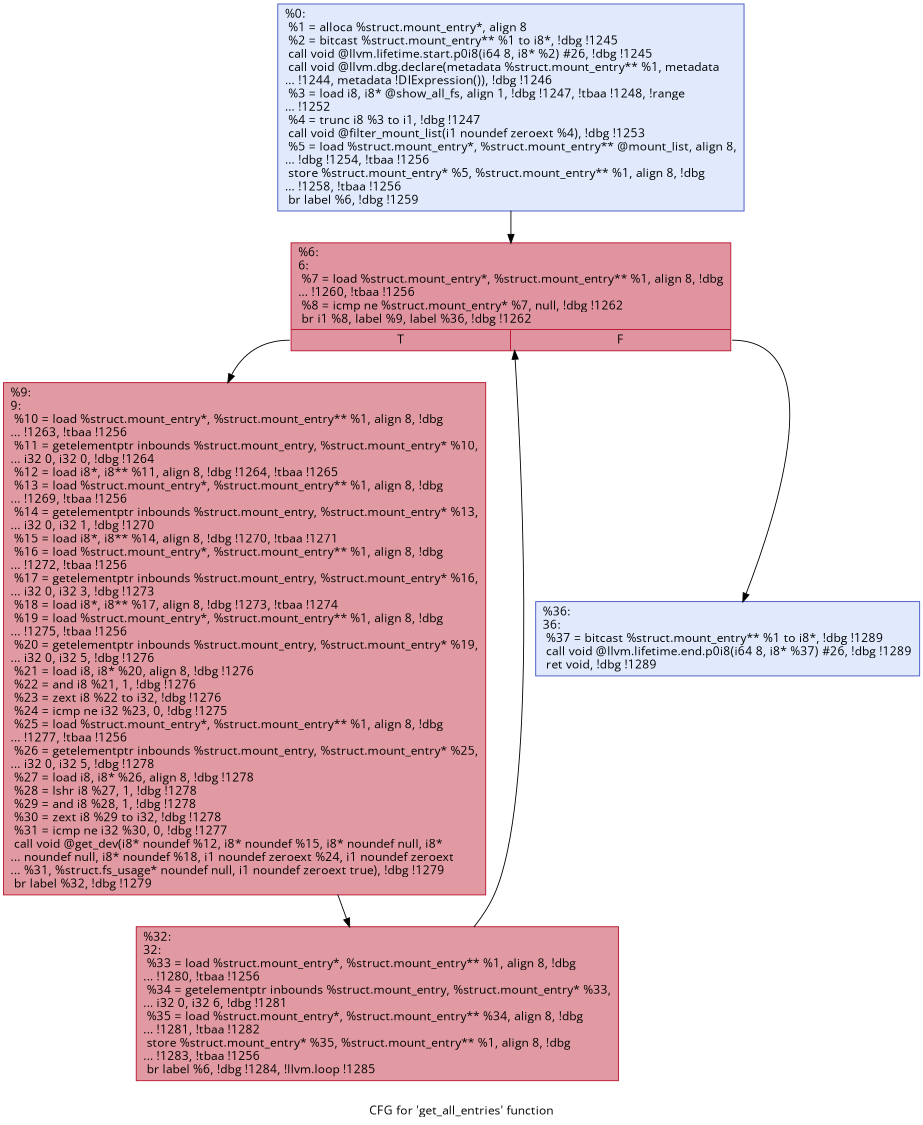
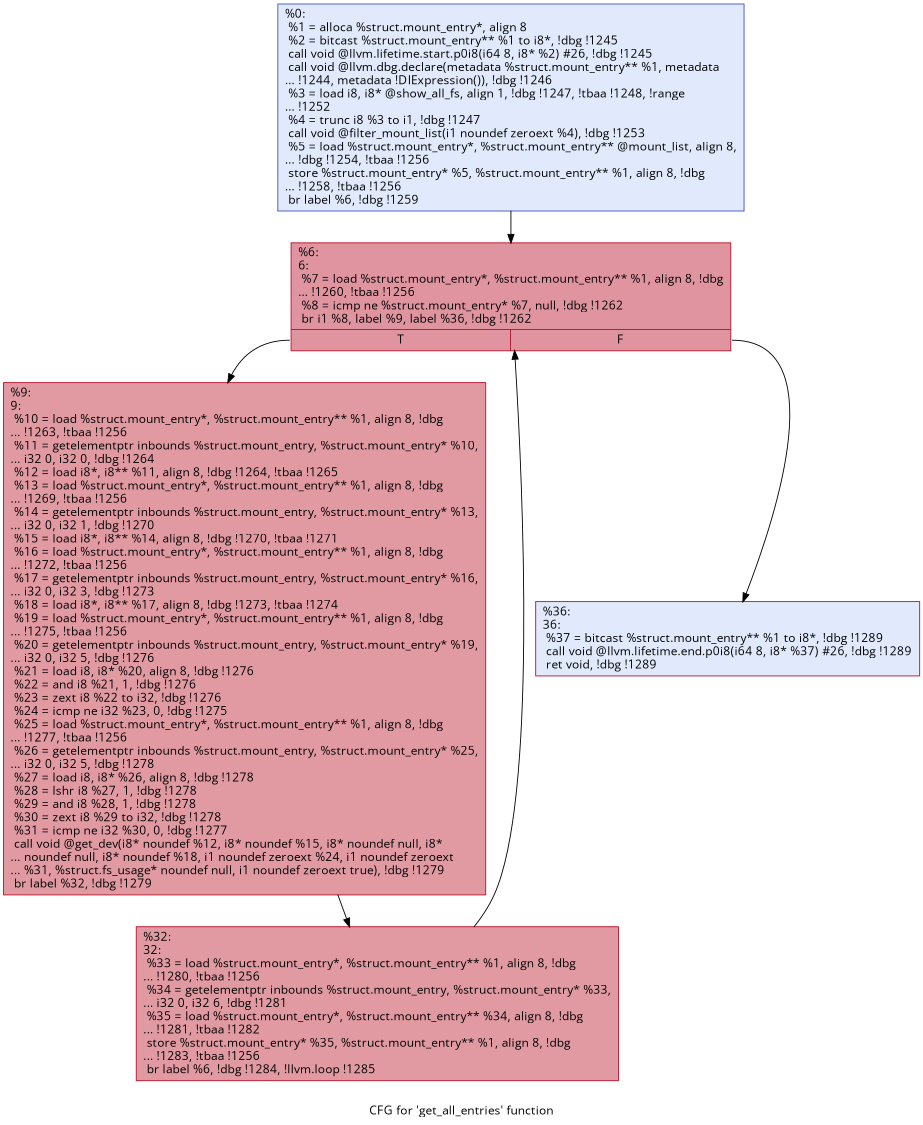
(728, 639) -> (728, 639)
